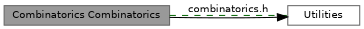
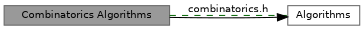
(87, 15) -> (87, 15)
(324, 15) -> (324, 15)
